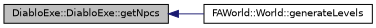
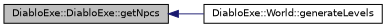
(288, 14) -> (293, 14)
